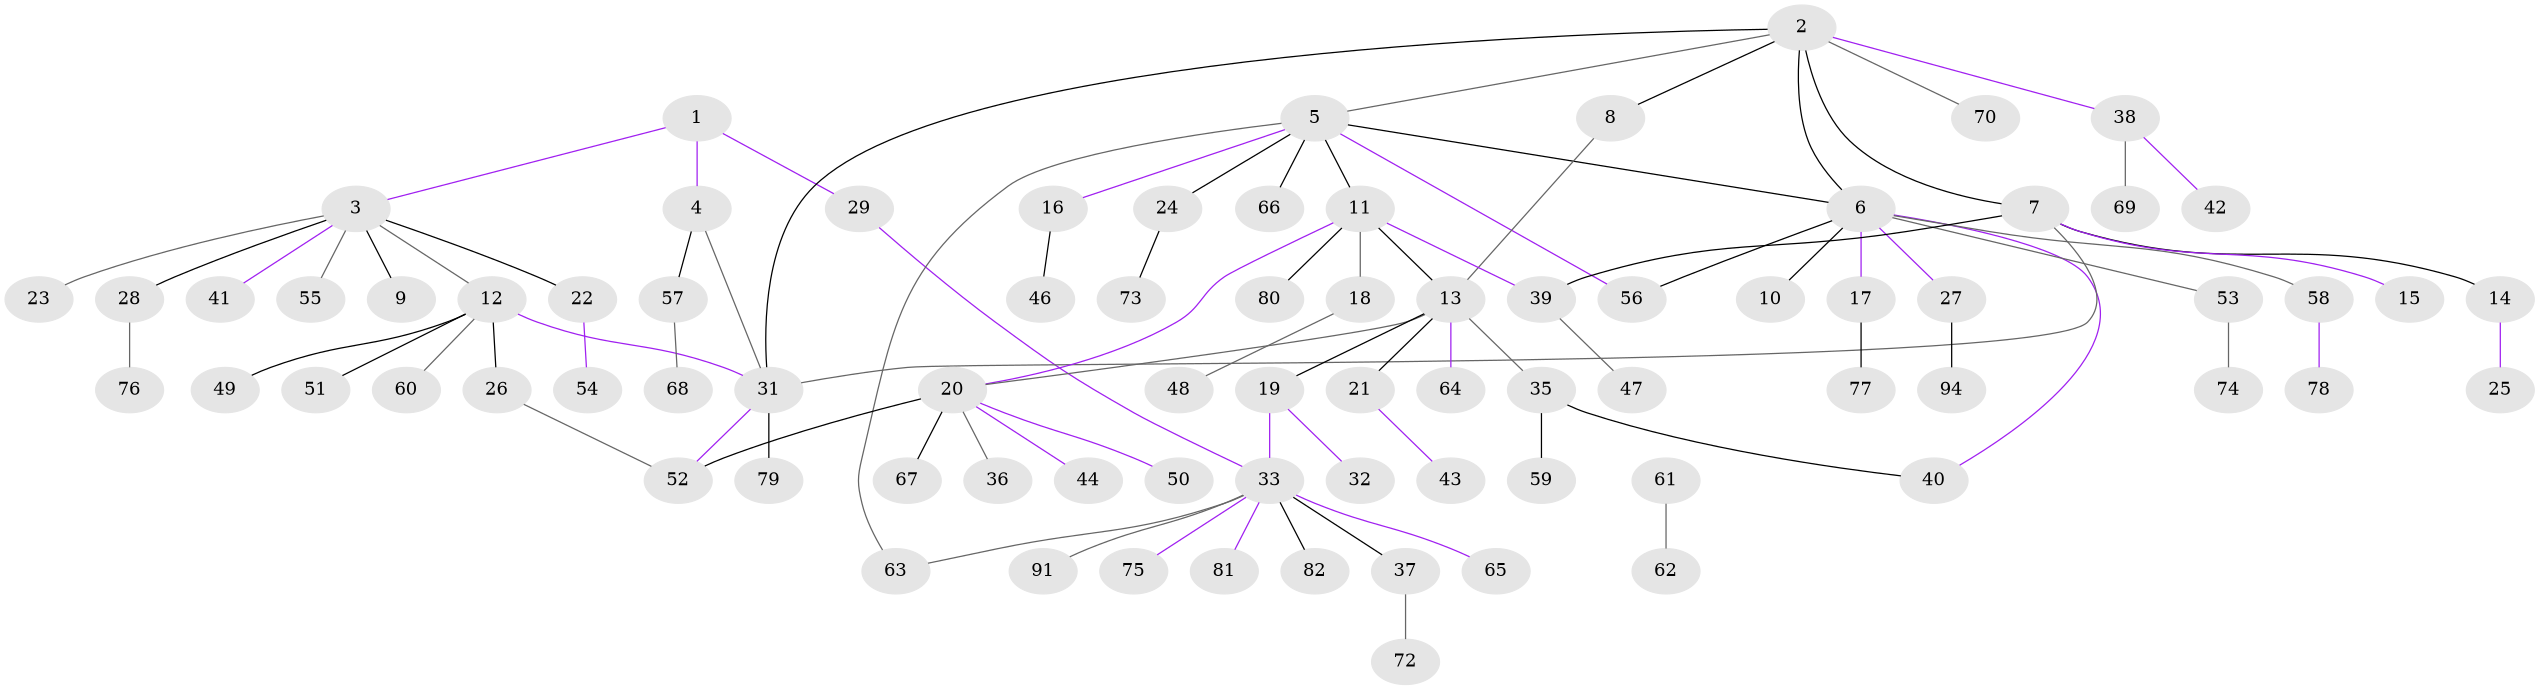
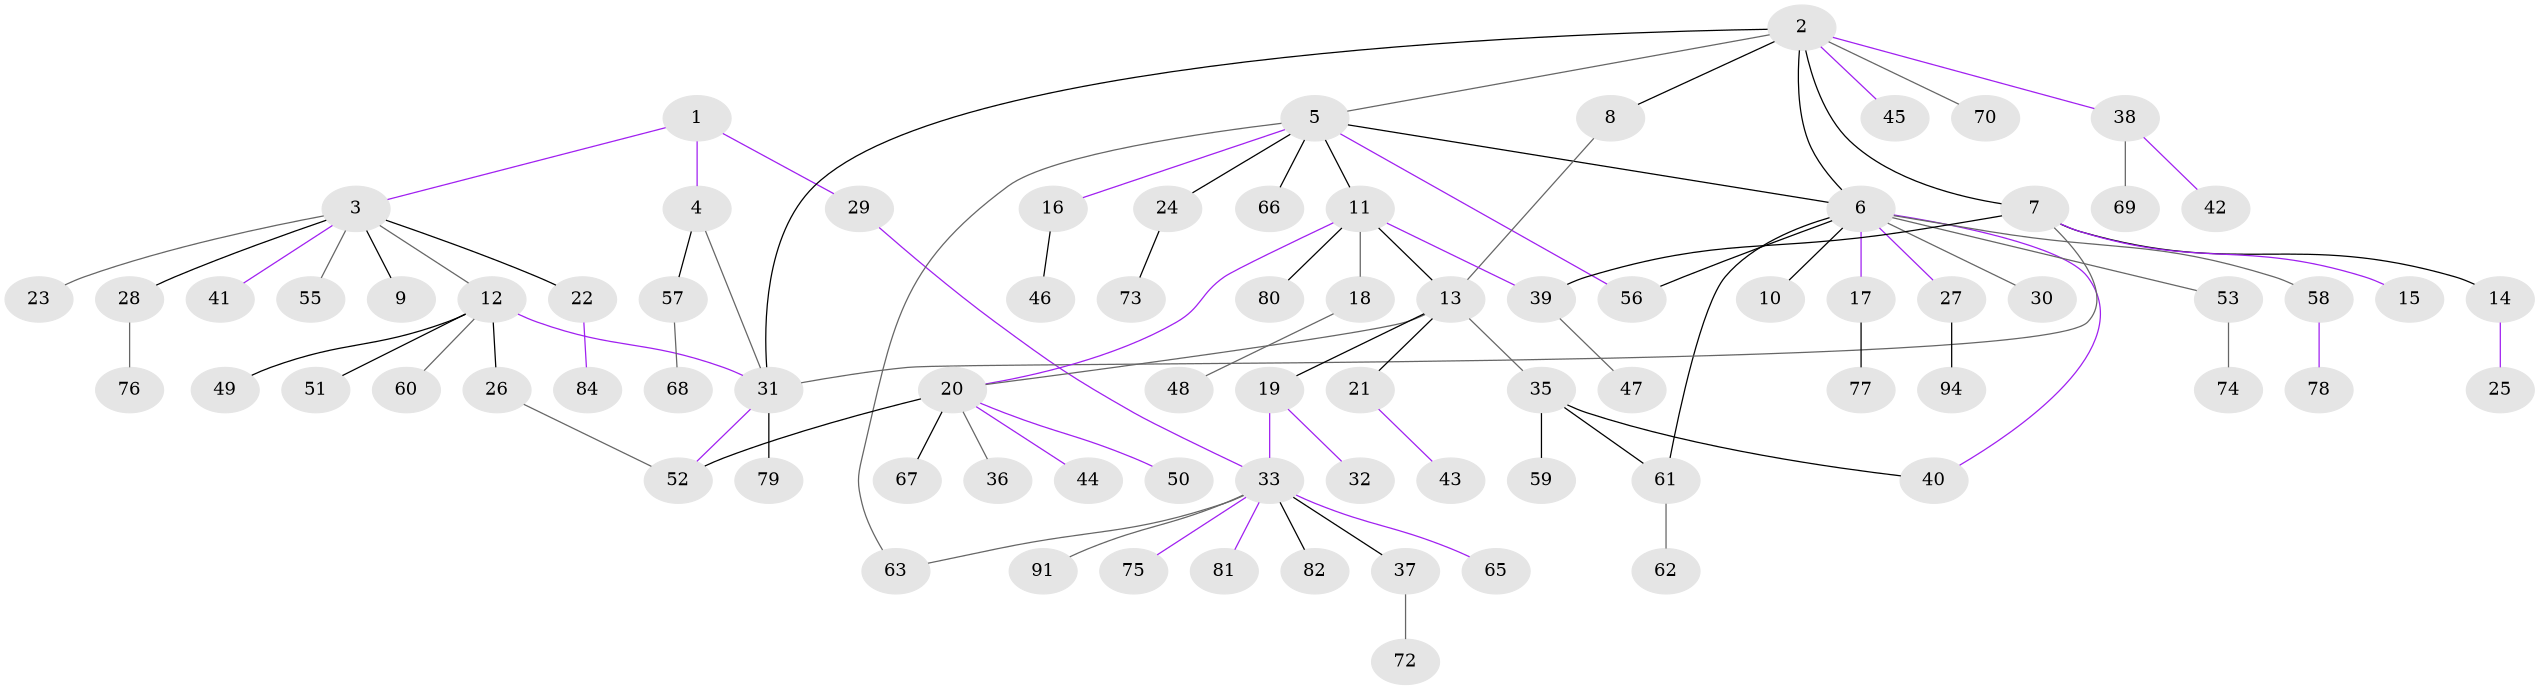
none -> (1895, 118)
none -> (2042, 299)
none -> (1709, 307)
(588, 390) -> (588, 390)
(1451, 390) -> none
none -> (1604, 435)
